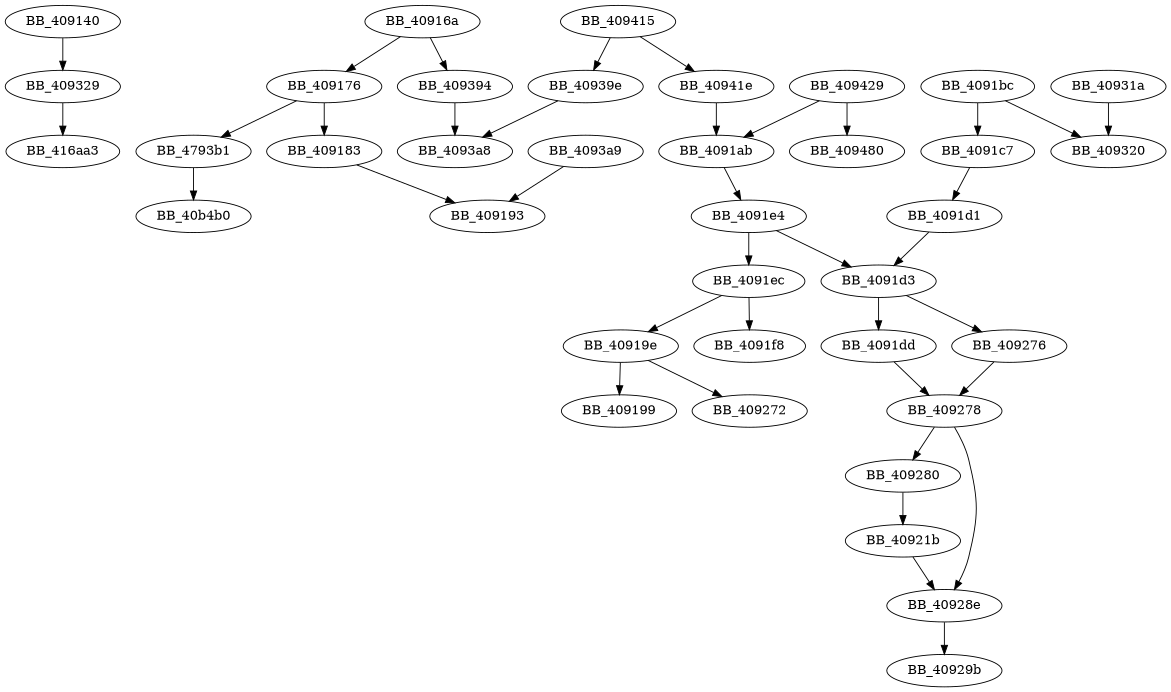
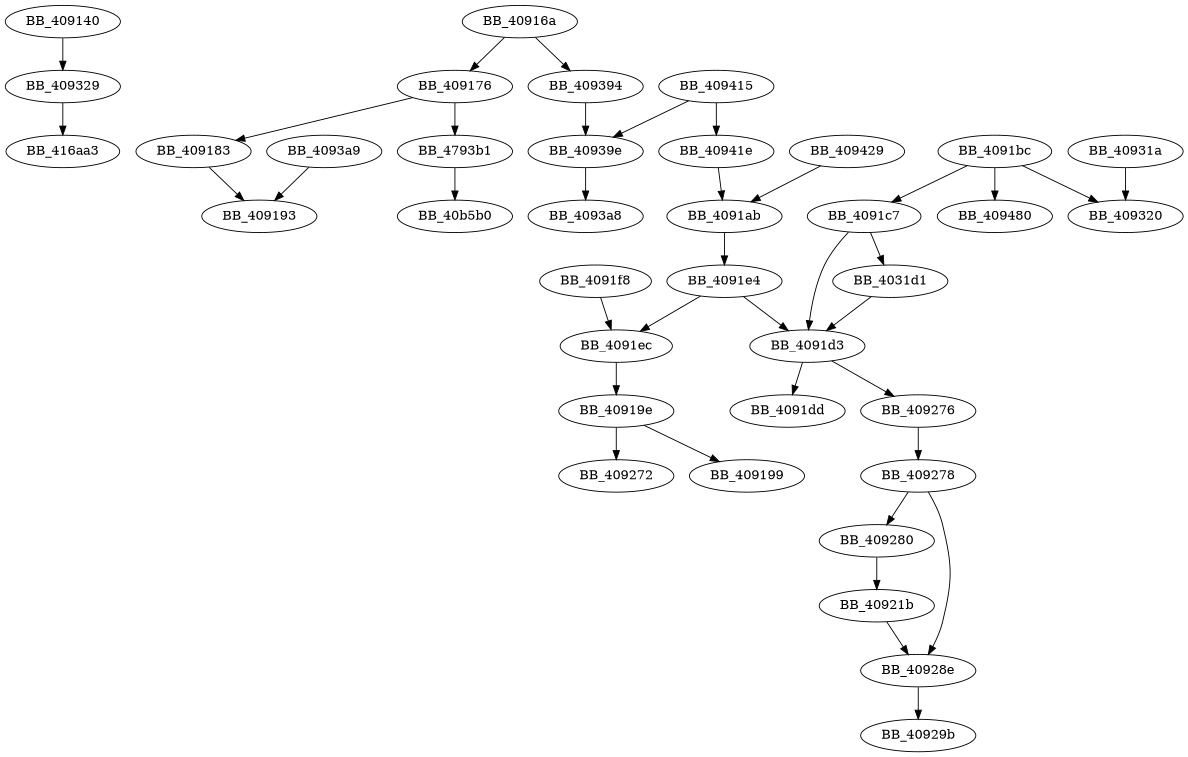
(455, 115) -> (586, 115)
(847, 115) -> (995, 179)
(194, 216) -> (455, 216)
(944, 216) -> (890, 281)
none -> (821, 273)
(749, 309) -> (604, 309)
(908, 375) -> none
